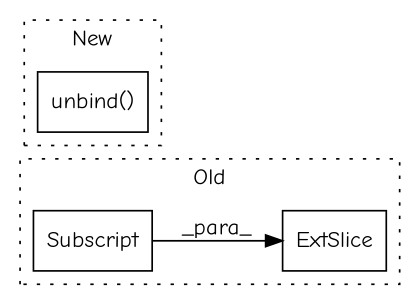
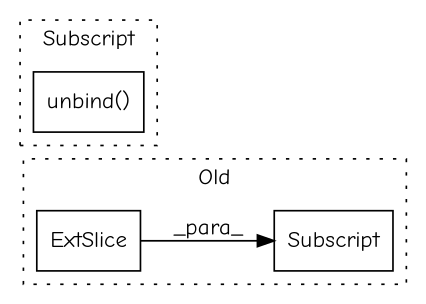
(93, 39) -> (89, 39)
(209, 241) -> (199, 241)
